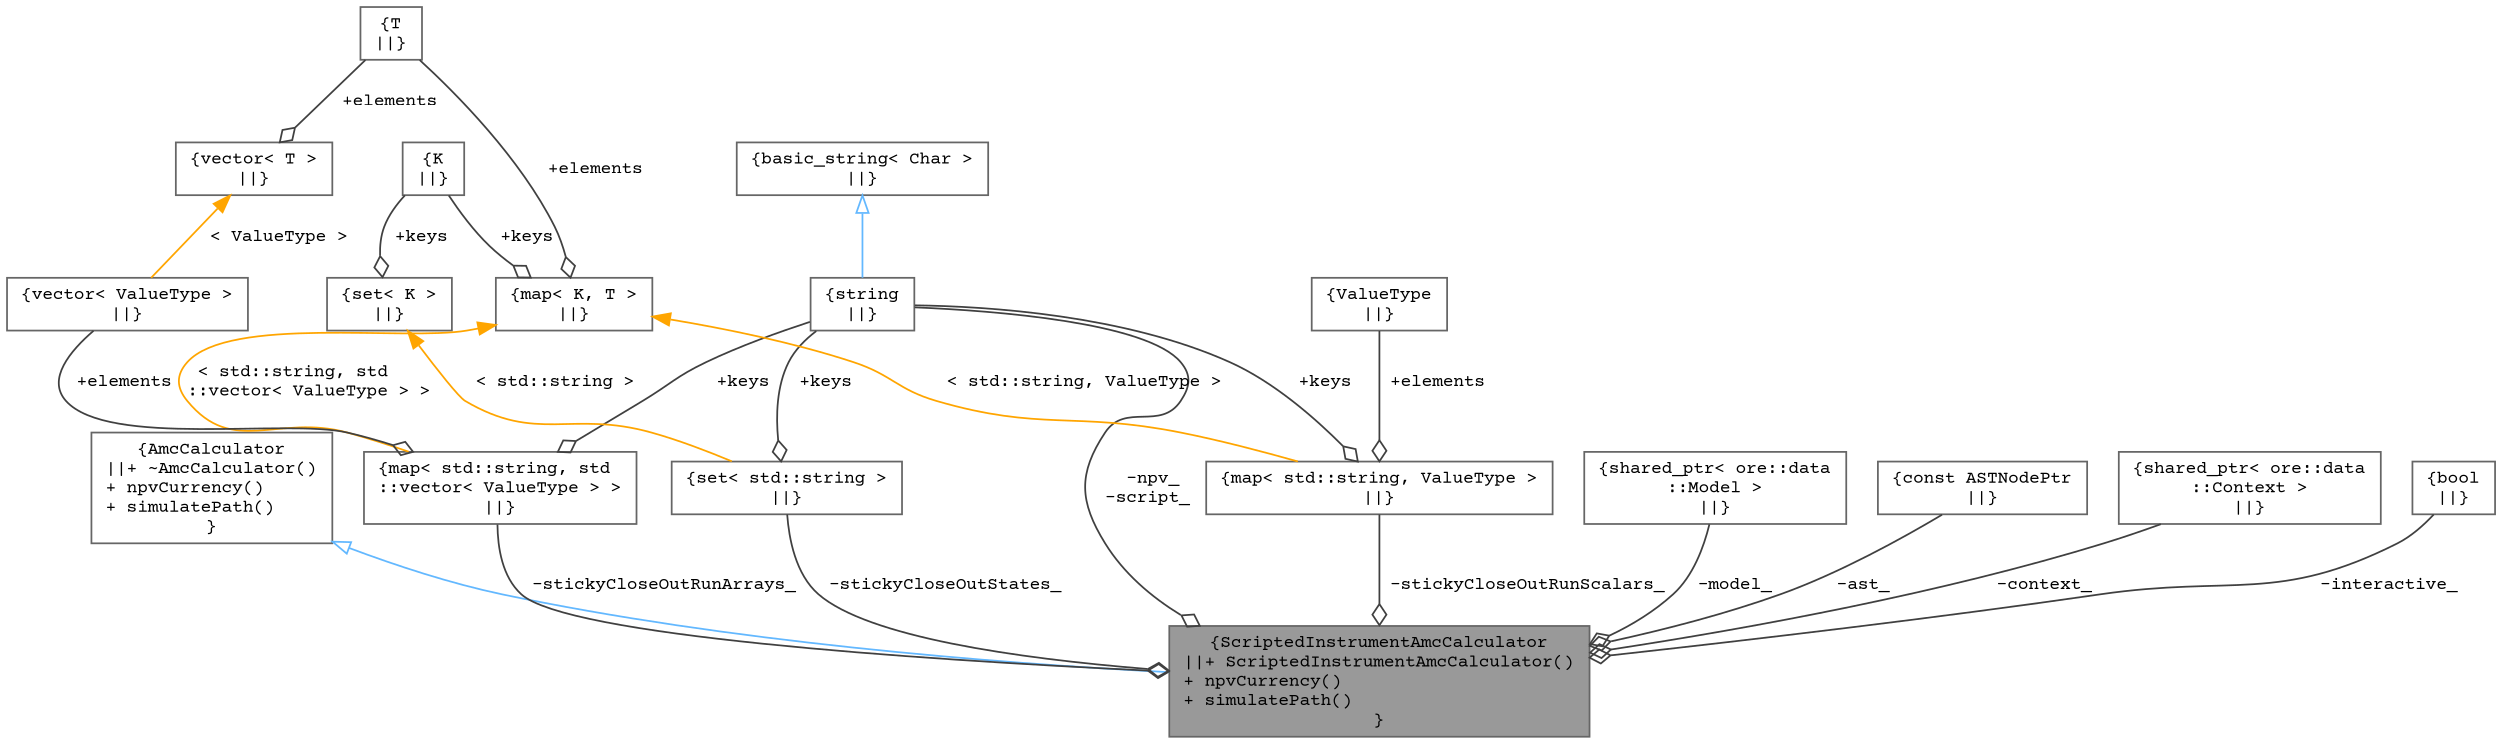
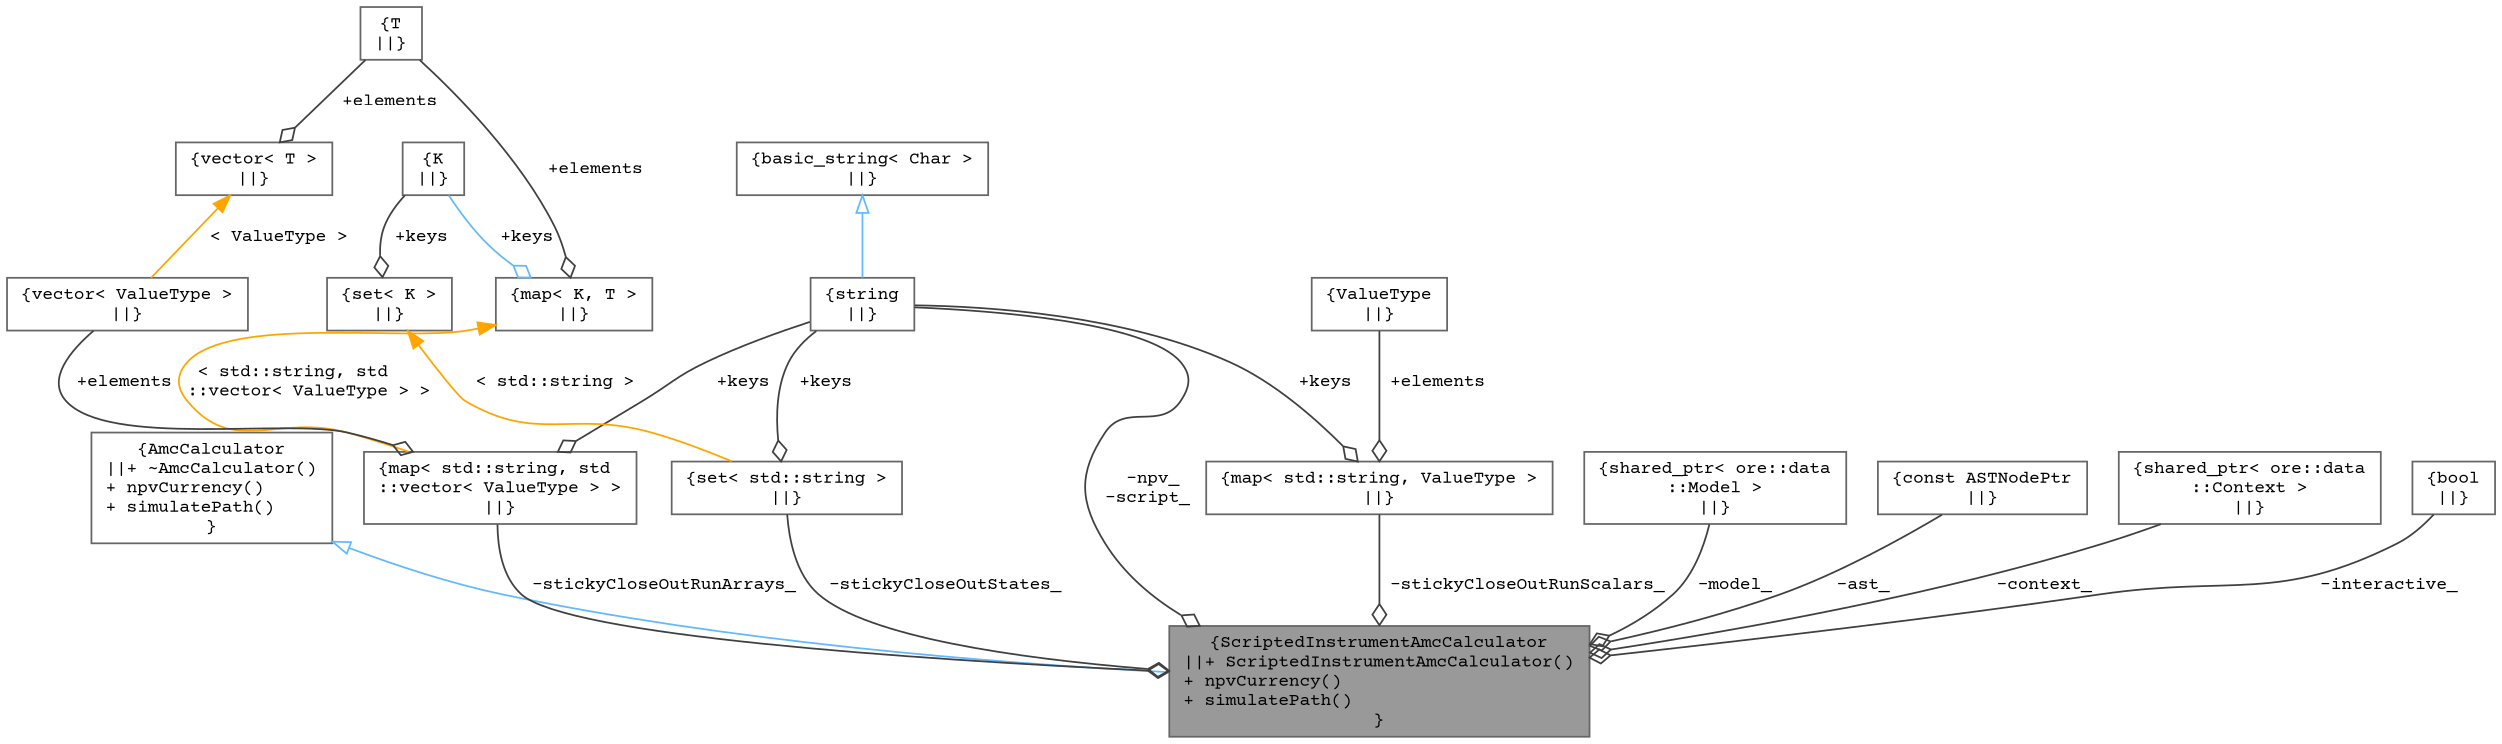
(478, 233) -> (478, 233)
(979, 411) -> none
